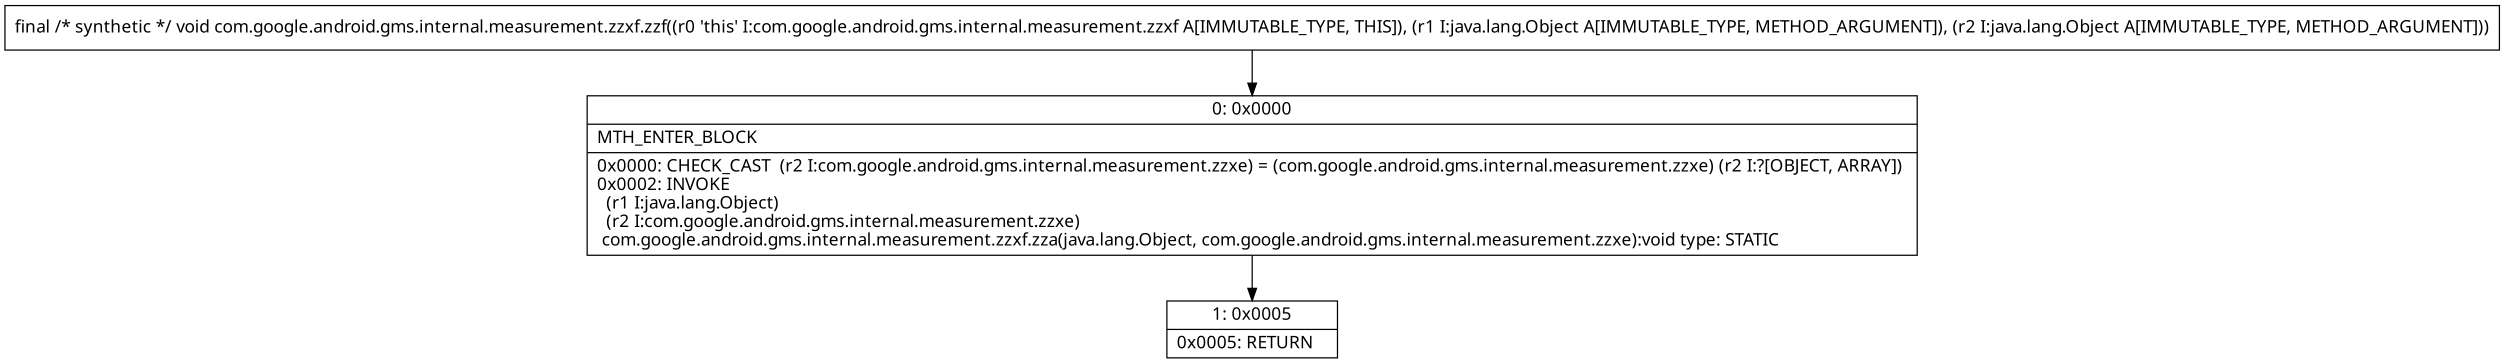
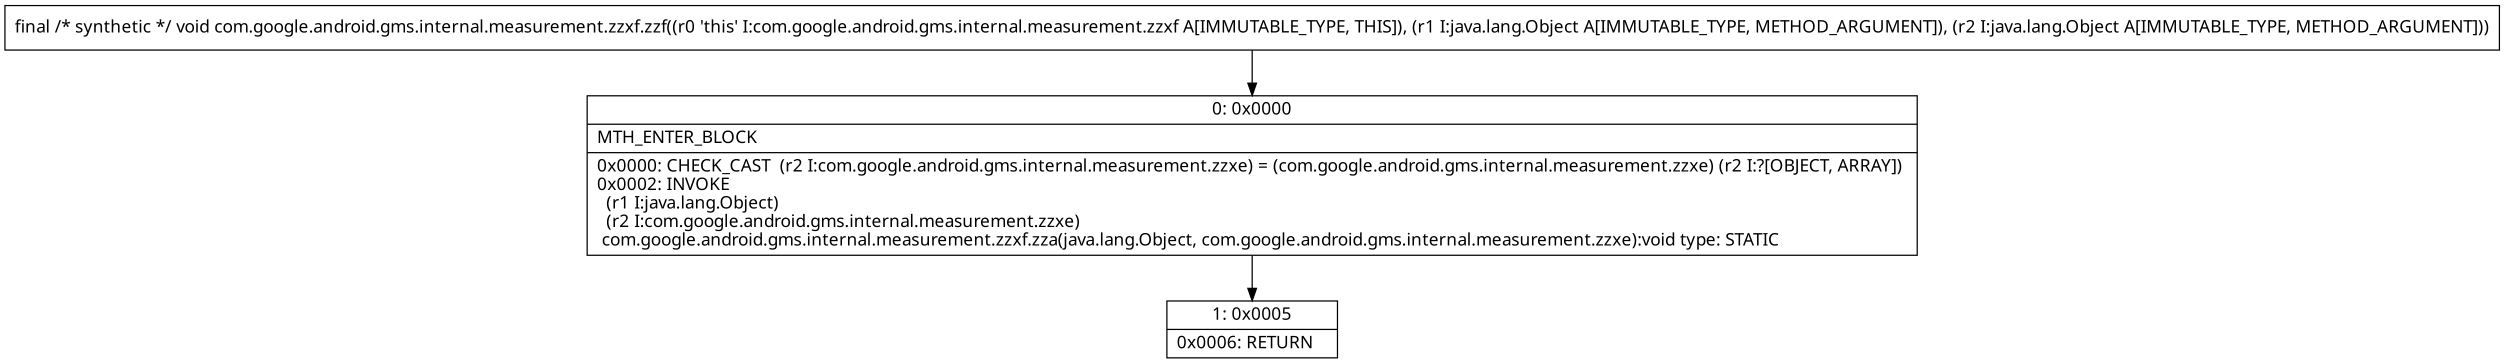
(1252, 343) -> (1252, 343)
